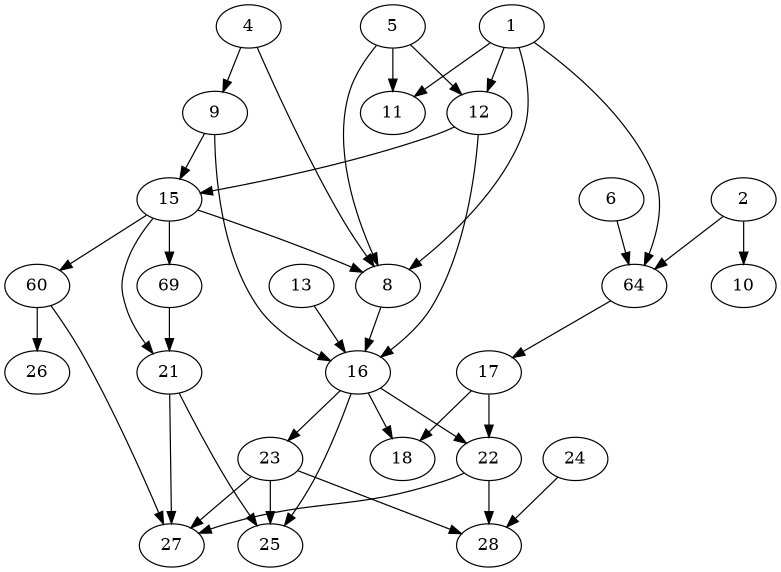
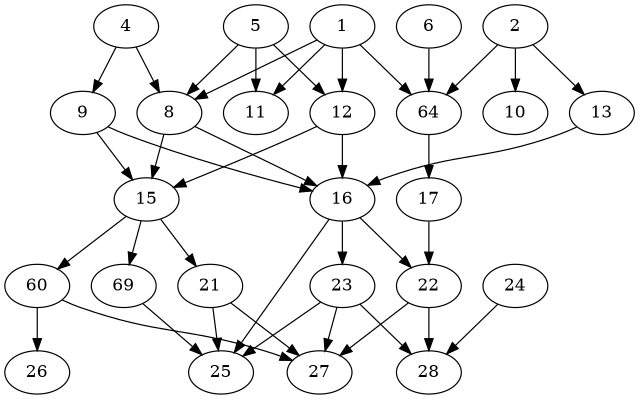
none -> (554, 65)
(275, 237) -> (158, 154)
(169, 323) -> (163, 321)
(402, 459) -> none
